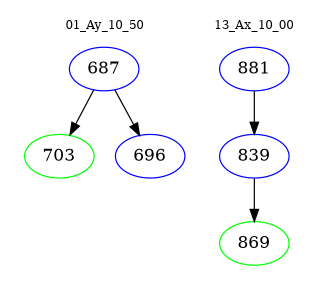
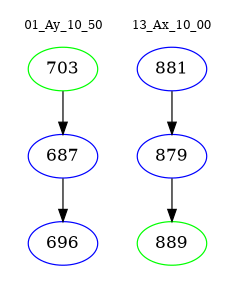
(85, 107) -> (63, 107)
(254, 156) -> (172, 156)
(254, 243) -> (172, 243)
